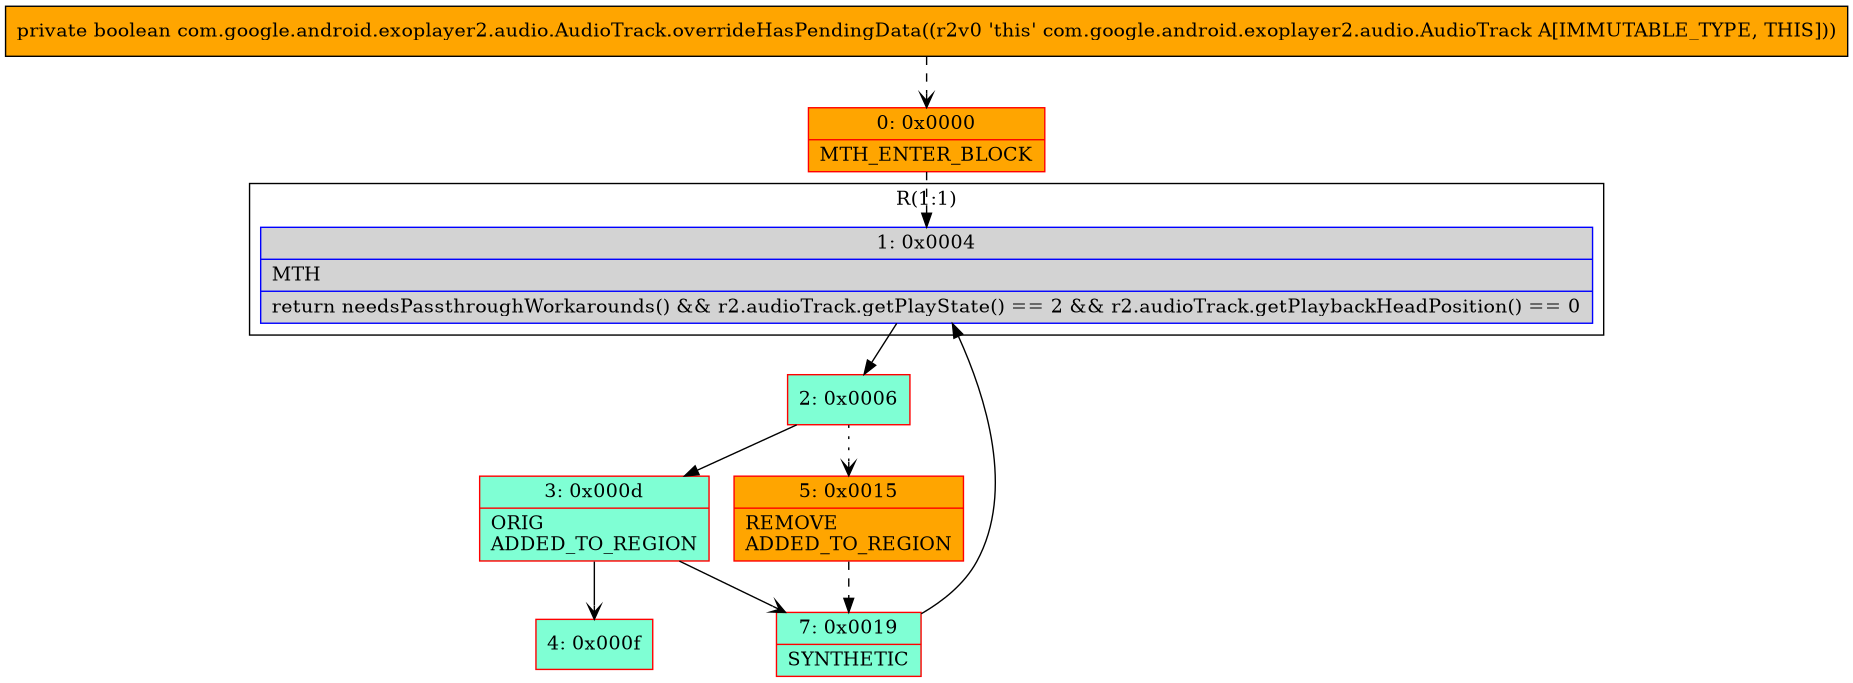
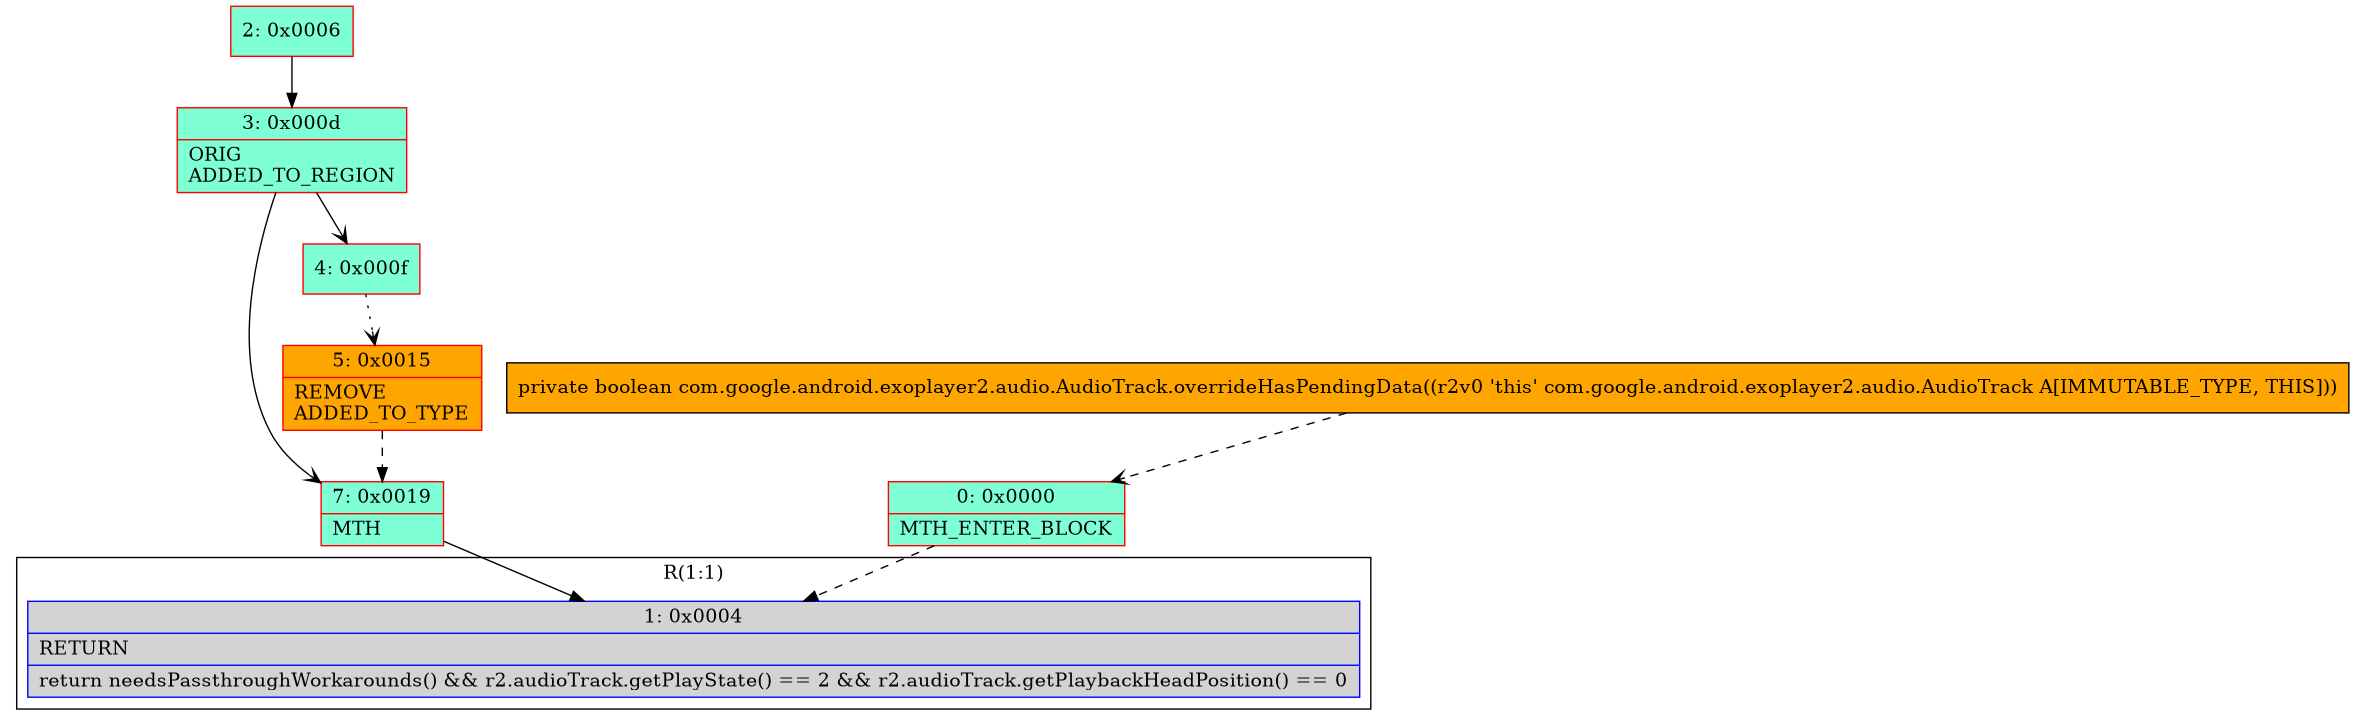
(927, 140) -> (1007, 514)
(297, 275) -> (84, 649)
(884, 344) -> none
(849, 443) -> (369, 313)
(849, 544) -> (382, 414)
(849, 660) -> (357, 529)
